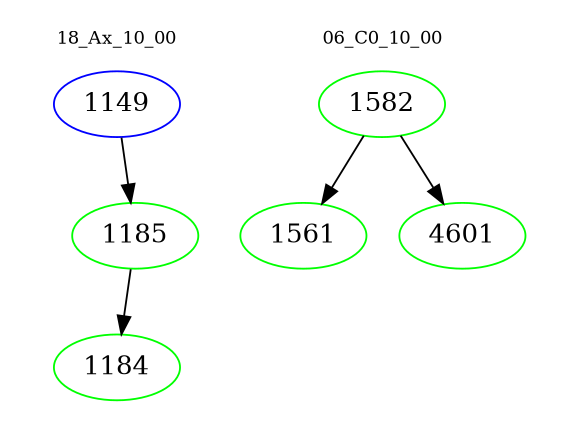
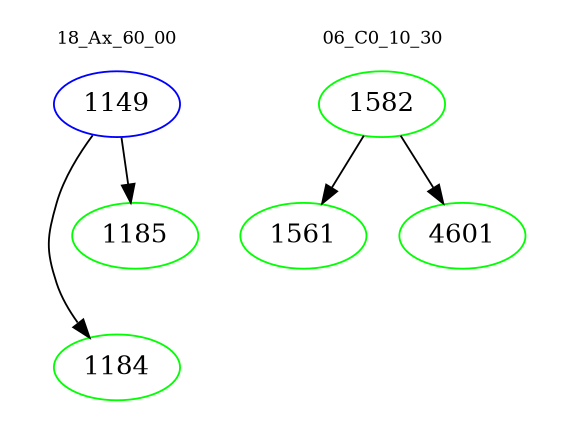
(117, 39) -> (117, 39)
(383, 39) -> (383, 39)
(127, 293) -> (51, 227)
